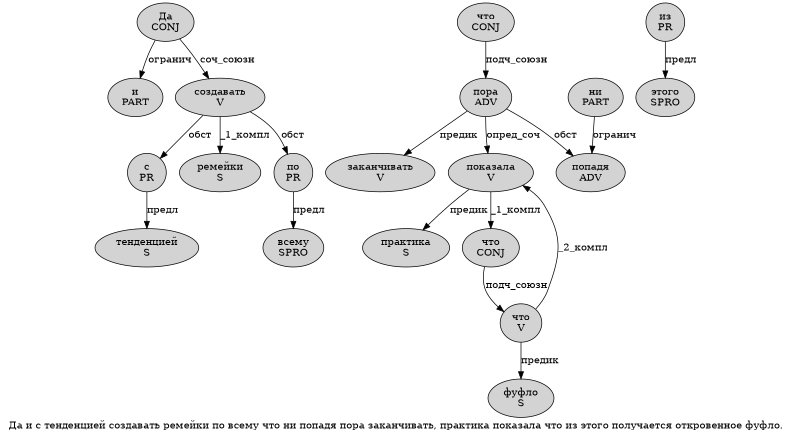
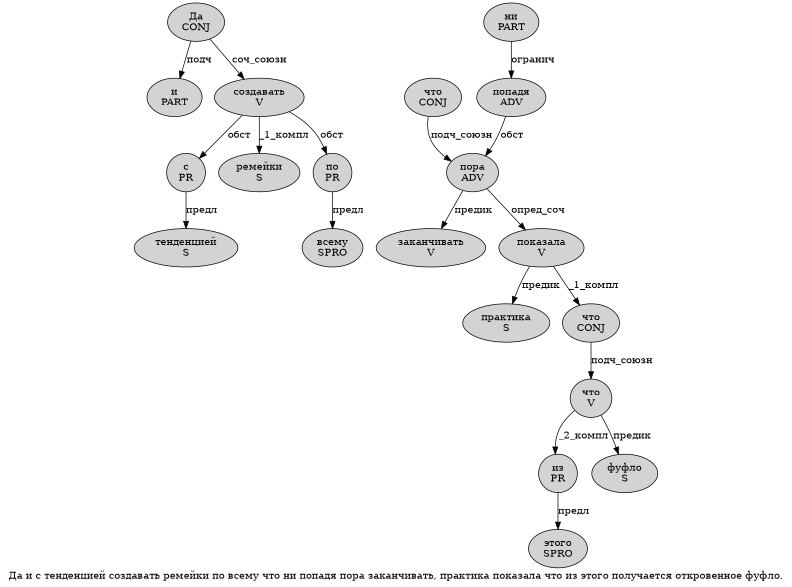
(170, 60) -> (199, 60)
(538, 128) -> (499, 134)
(558, 247) -> (561, 427)
